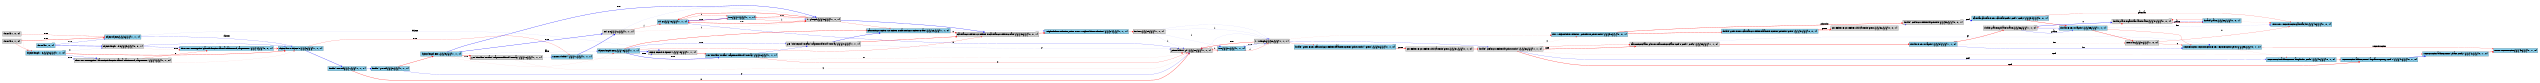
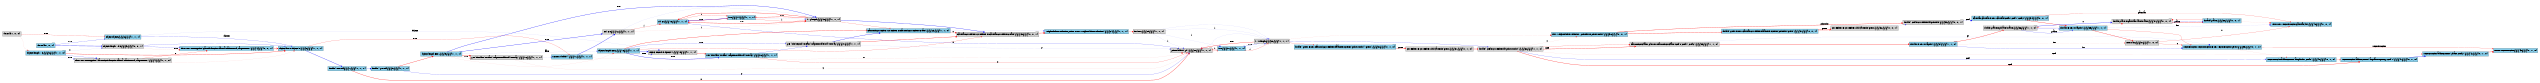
(12, 41) -> none
